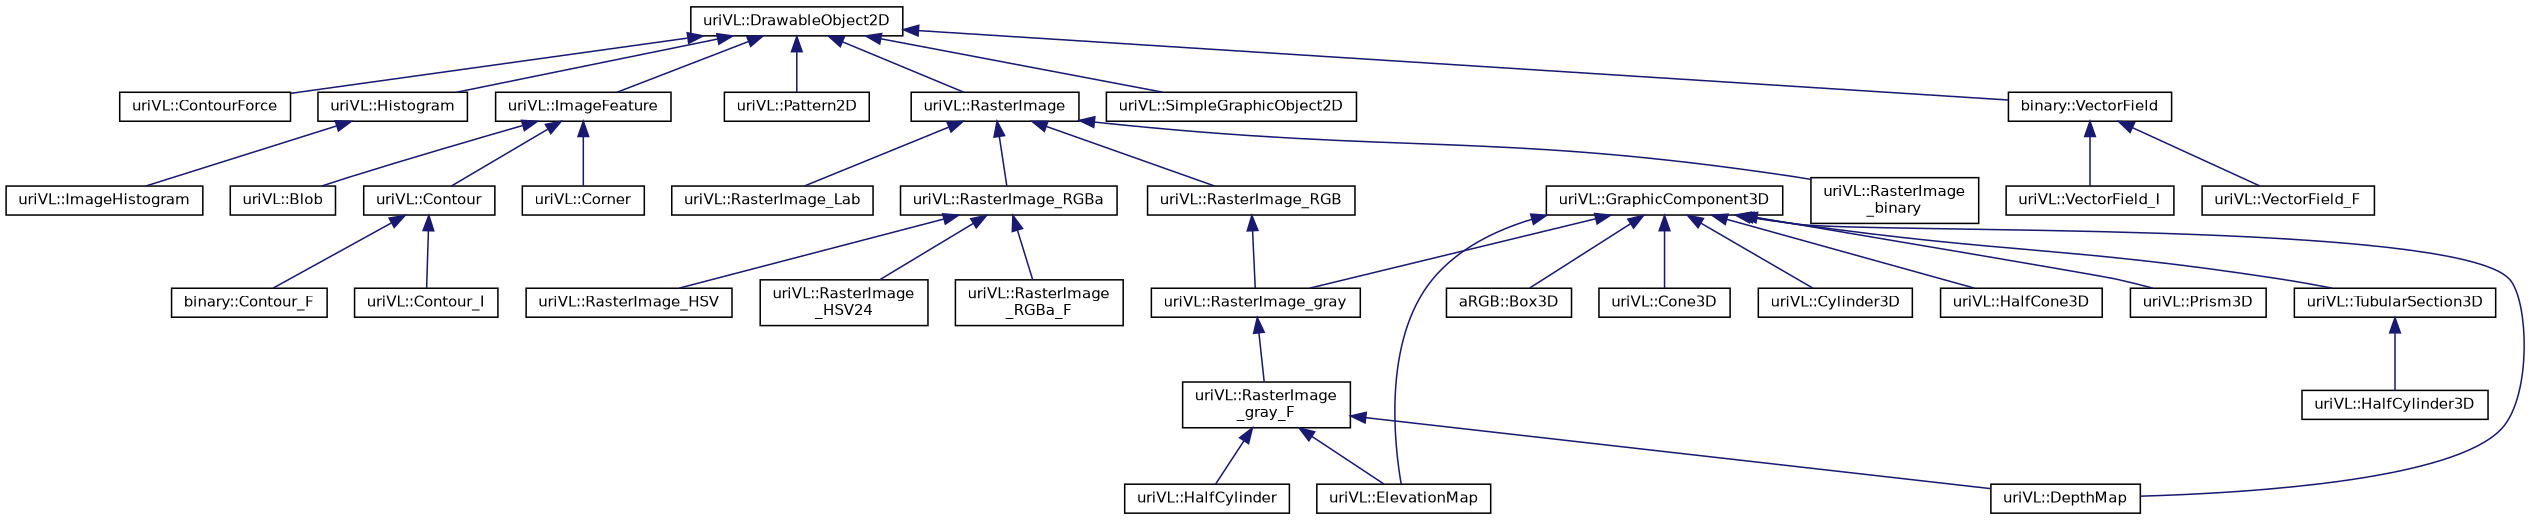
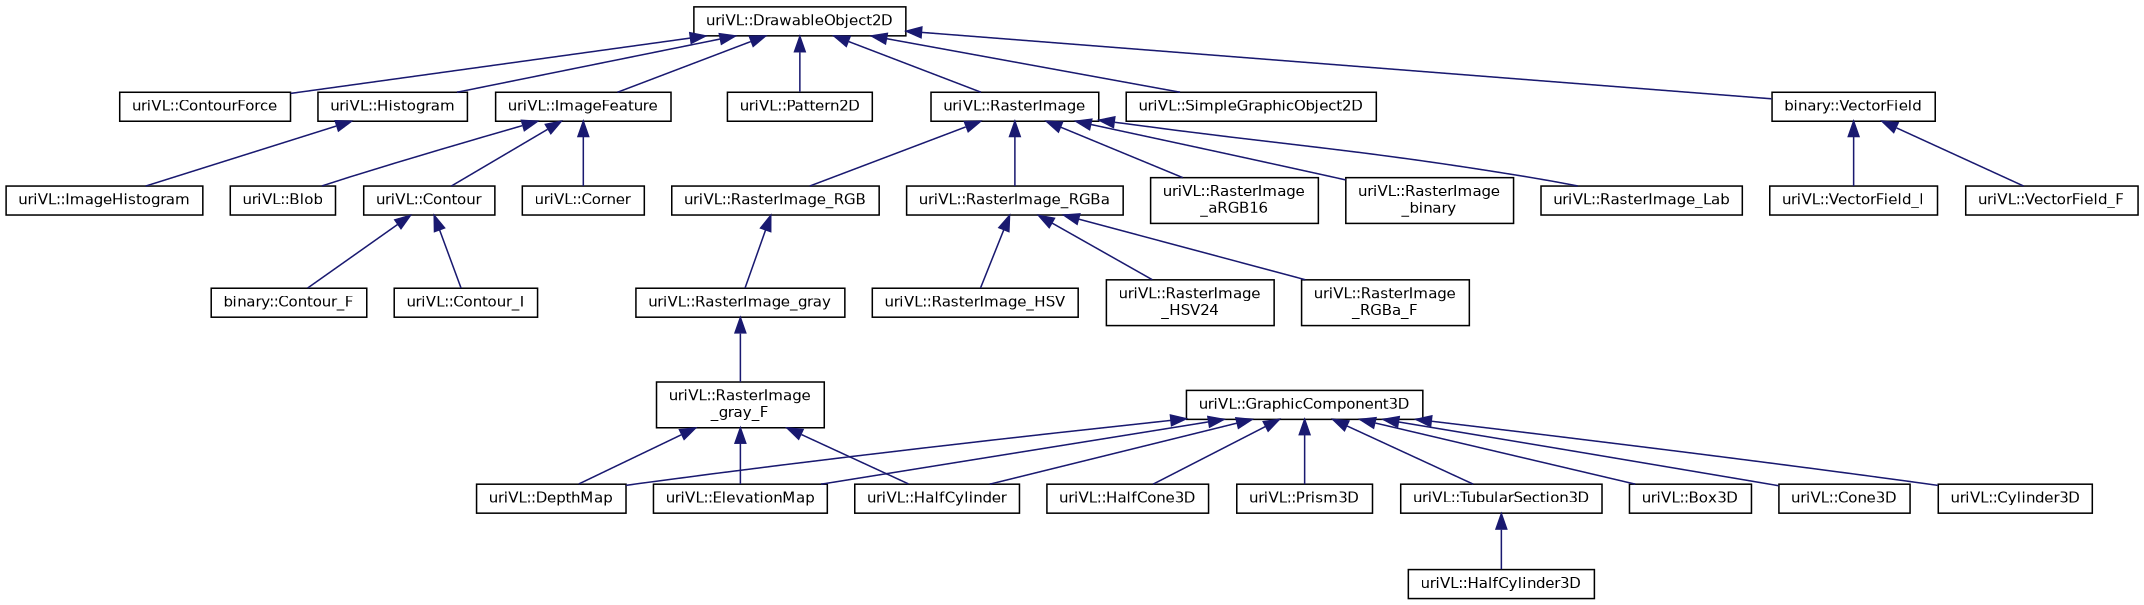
none -> (1234, 201)
(1438, 257) -> (1113, 454)
(1509, 303) -> (1690, 499)
